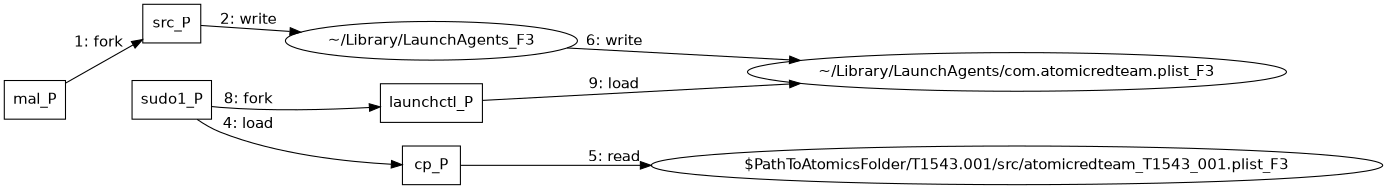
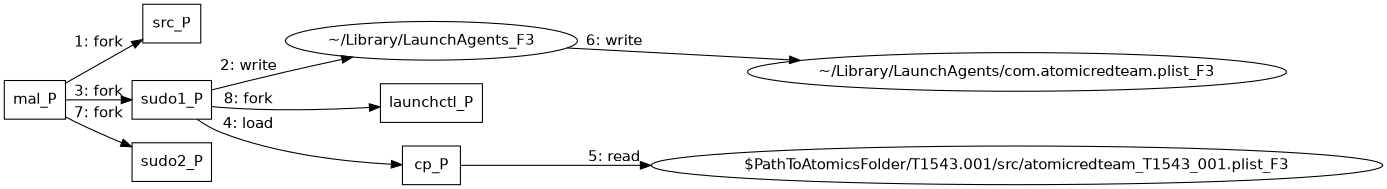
(245, 28) -> (277, 74)
(636, 92) -> none
none -> (93, 100)
none -> (172, 162)
